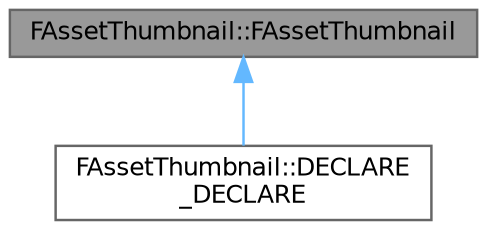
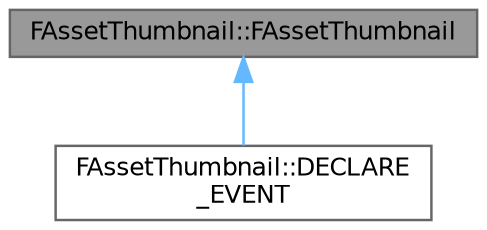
(244, 183) -> (244, 183)
